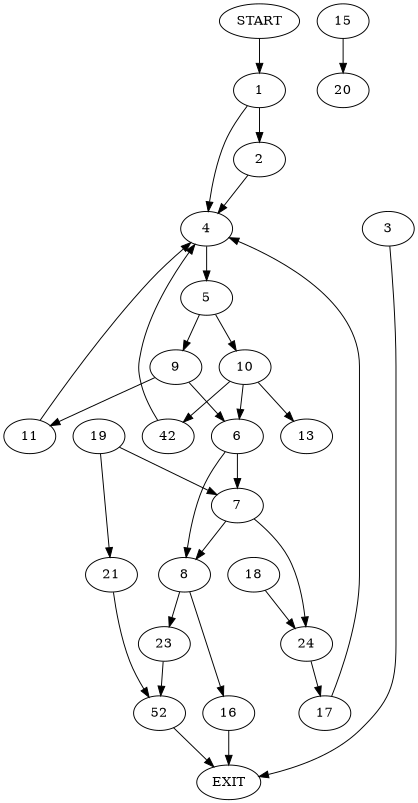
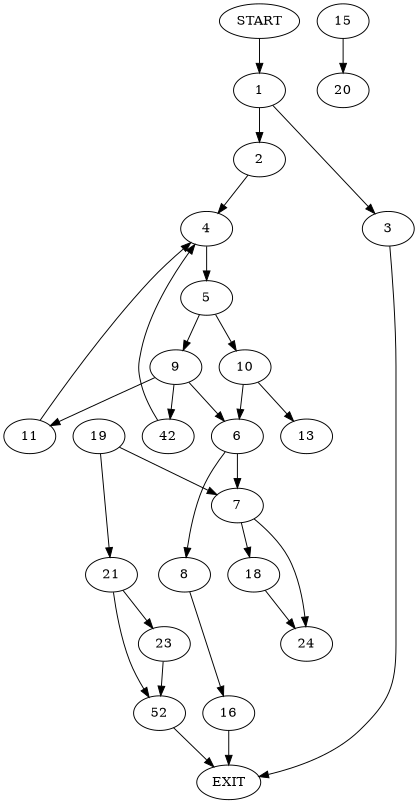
(222, 151) -> (321, 156)
(211, 398) -> (173, 397)
(214, 536) -> (244, 535)
(176, 605) -> (135, 606)
(325, 713) -> none
